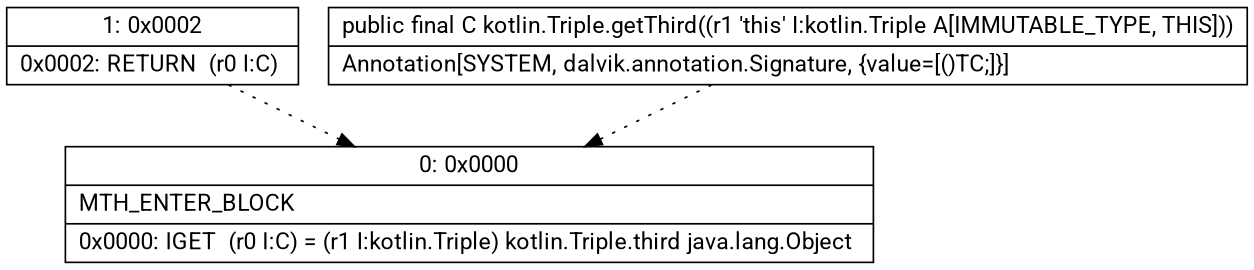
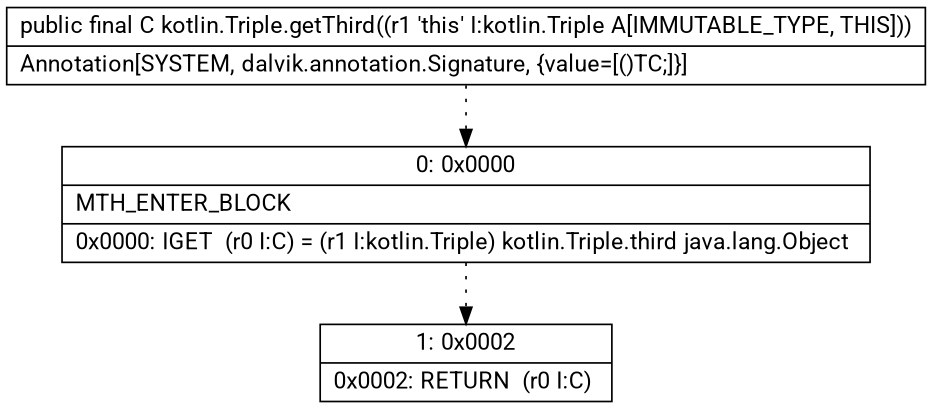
(284, 112) -> (466, 285)
